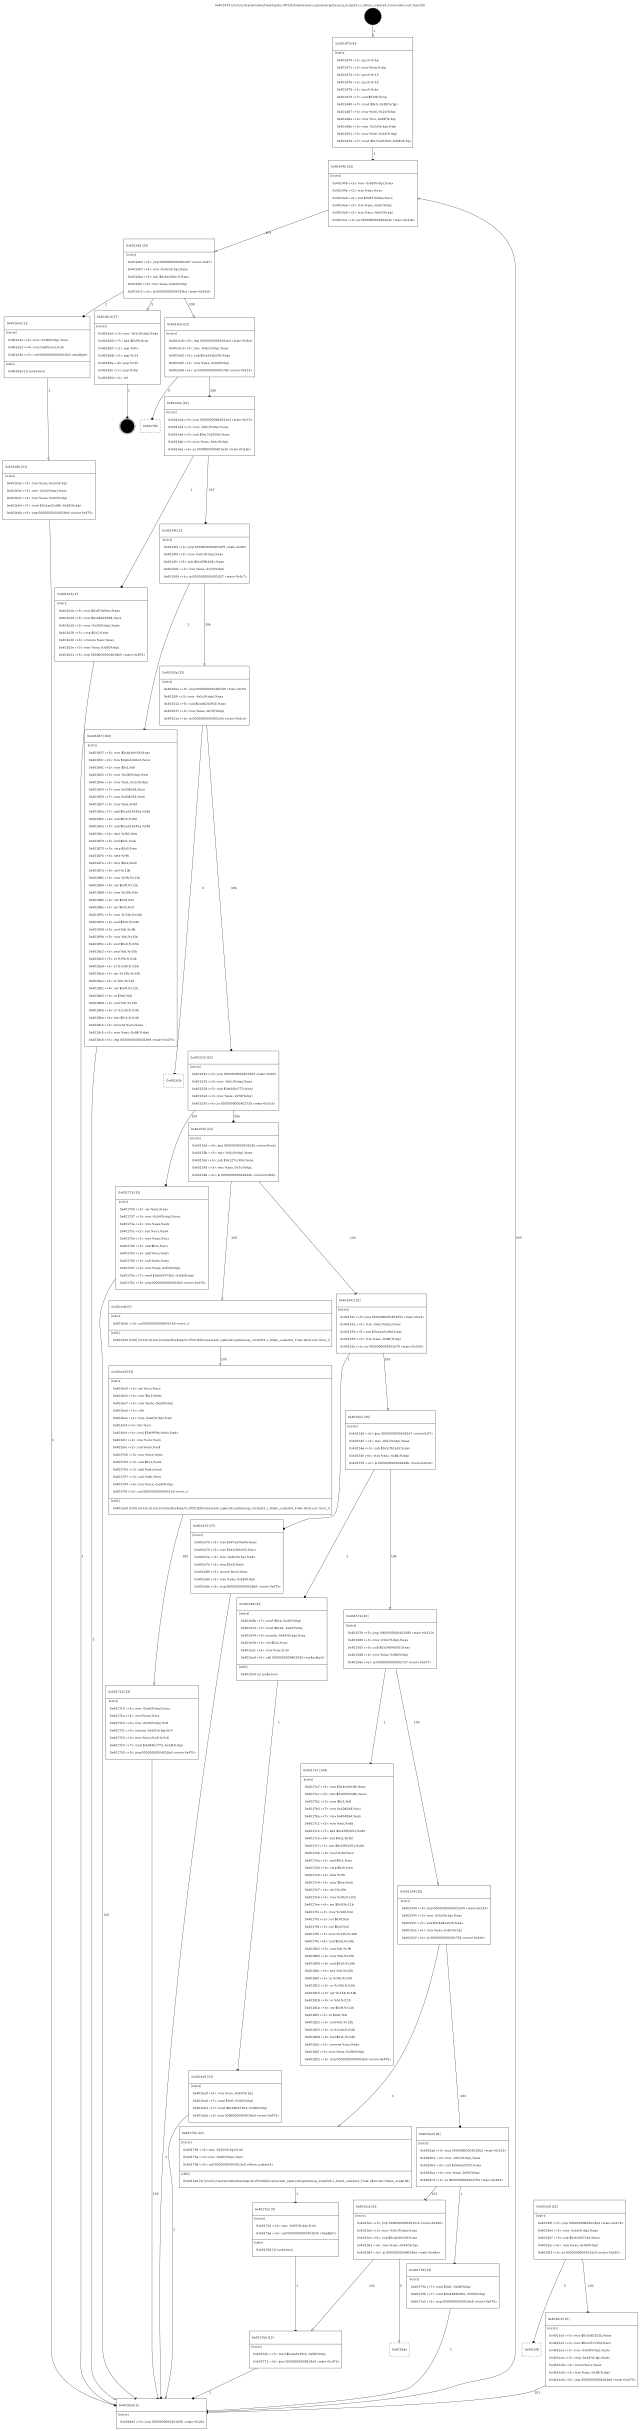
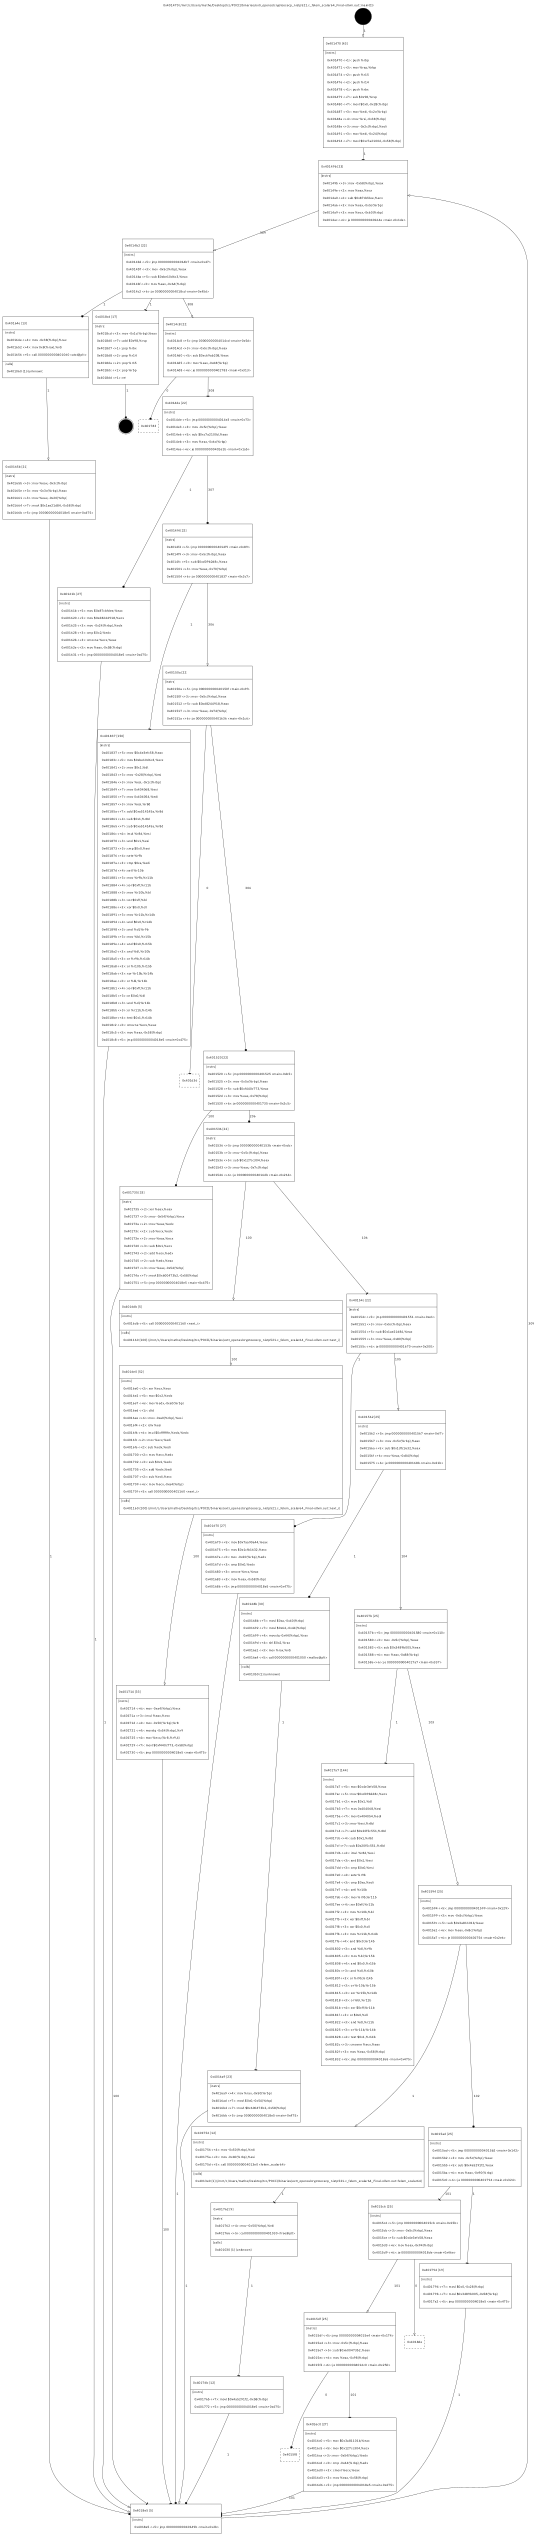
(151, 303) -> (149, 304)
(343, 2294) -> (383, 2285)
